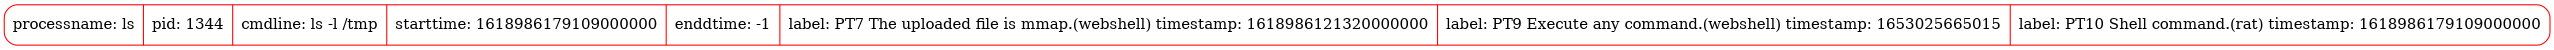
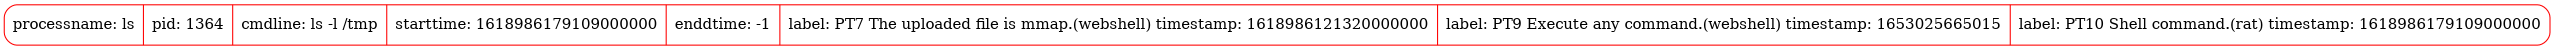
(188, 24) -> (188, 24)
